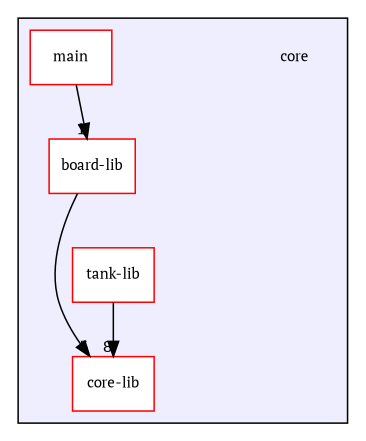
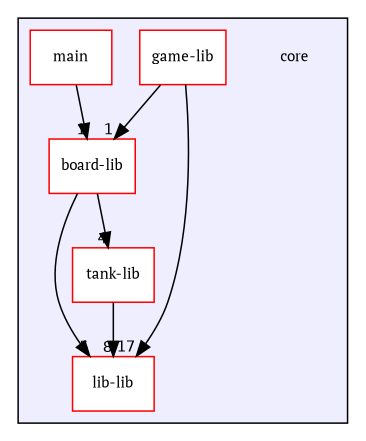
none -> (183, 57)
none -> (101, 213)
(113, 384) -> (113, 384)
